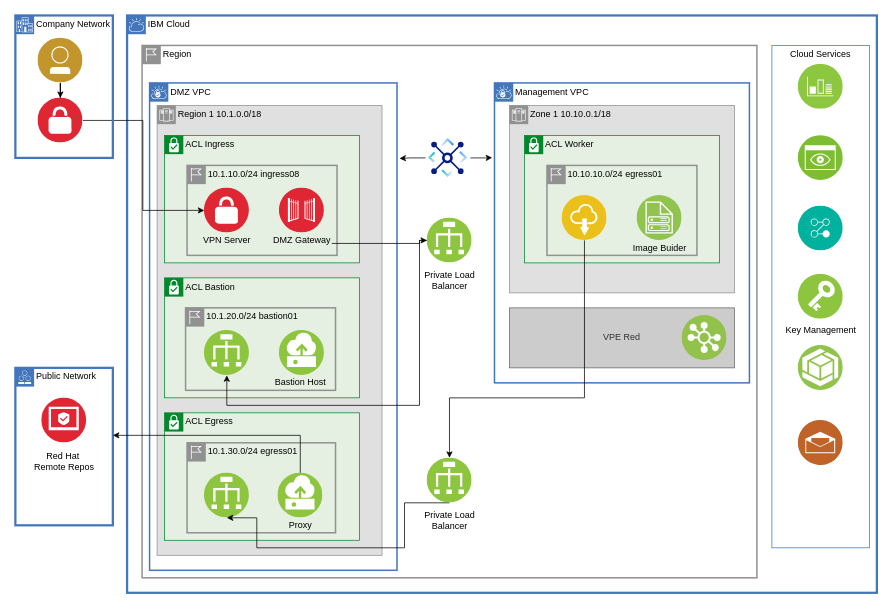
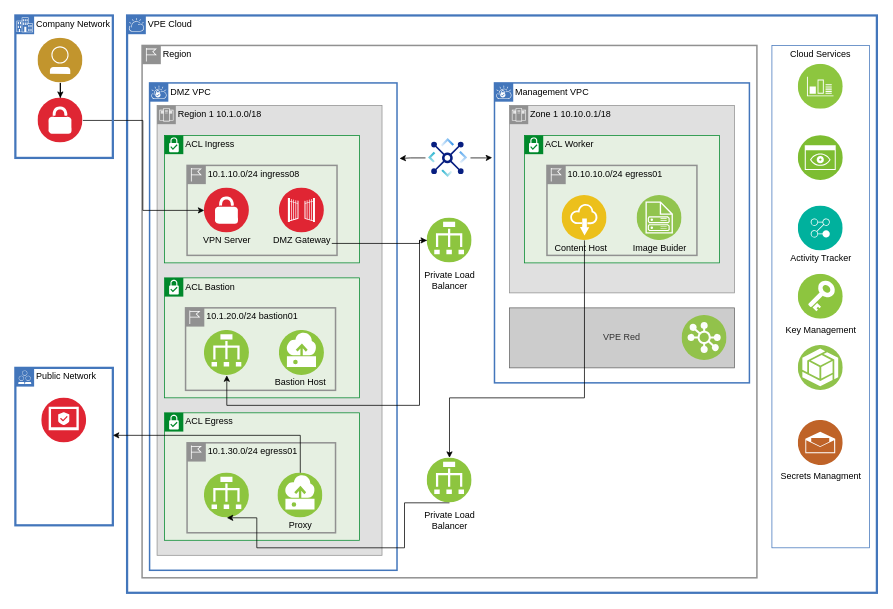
(168, 25) -> (168, 25)
none -> (581, 248)
none -> (821, 258)
(64, 462) -> none
none -> (821, 477)
